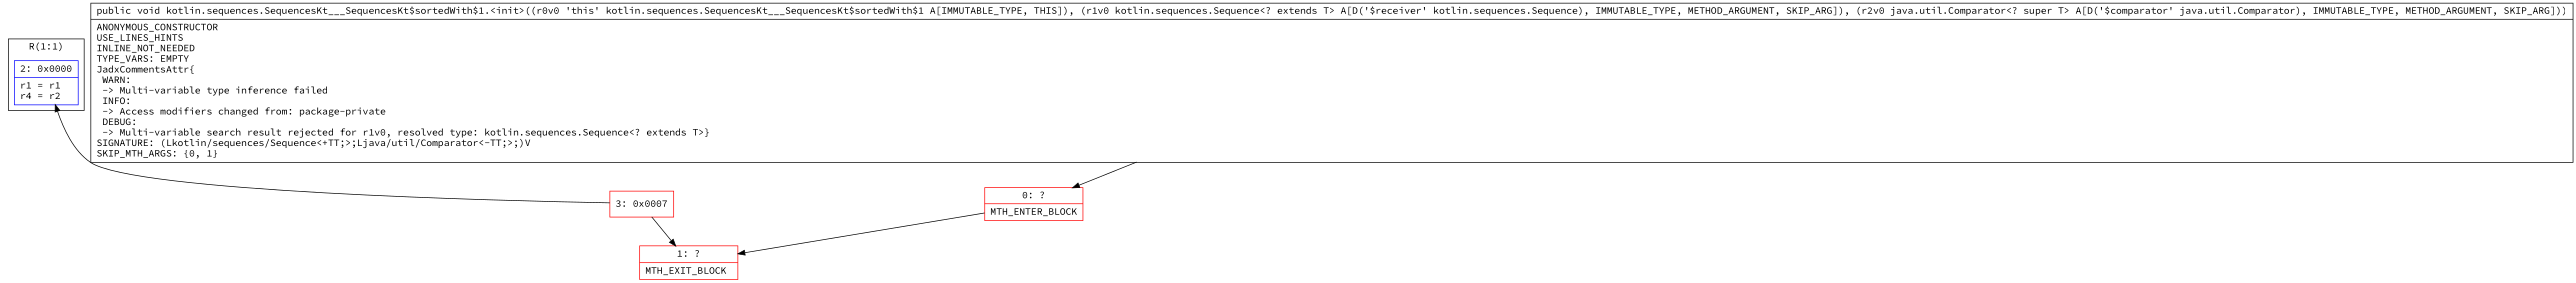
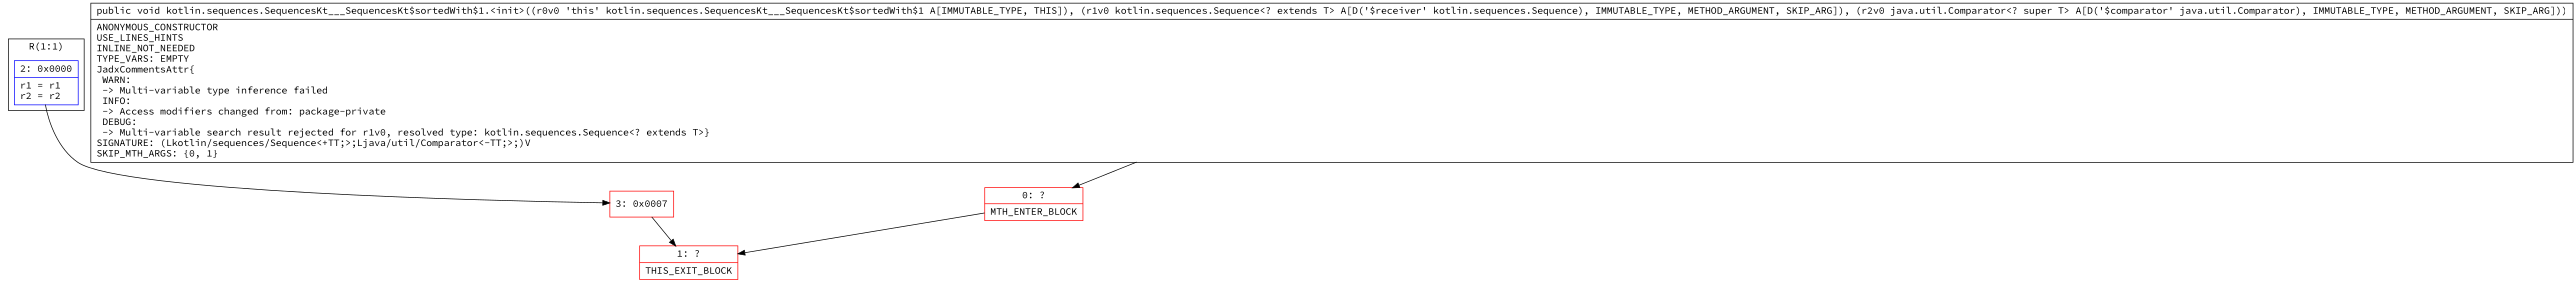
(40, 96) -> (40, 96)
(318, 192) -> (305, 192)
(686, 271) -> (689, 271)
